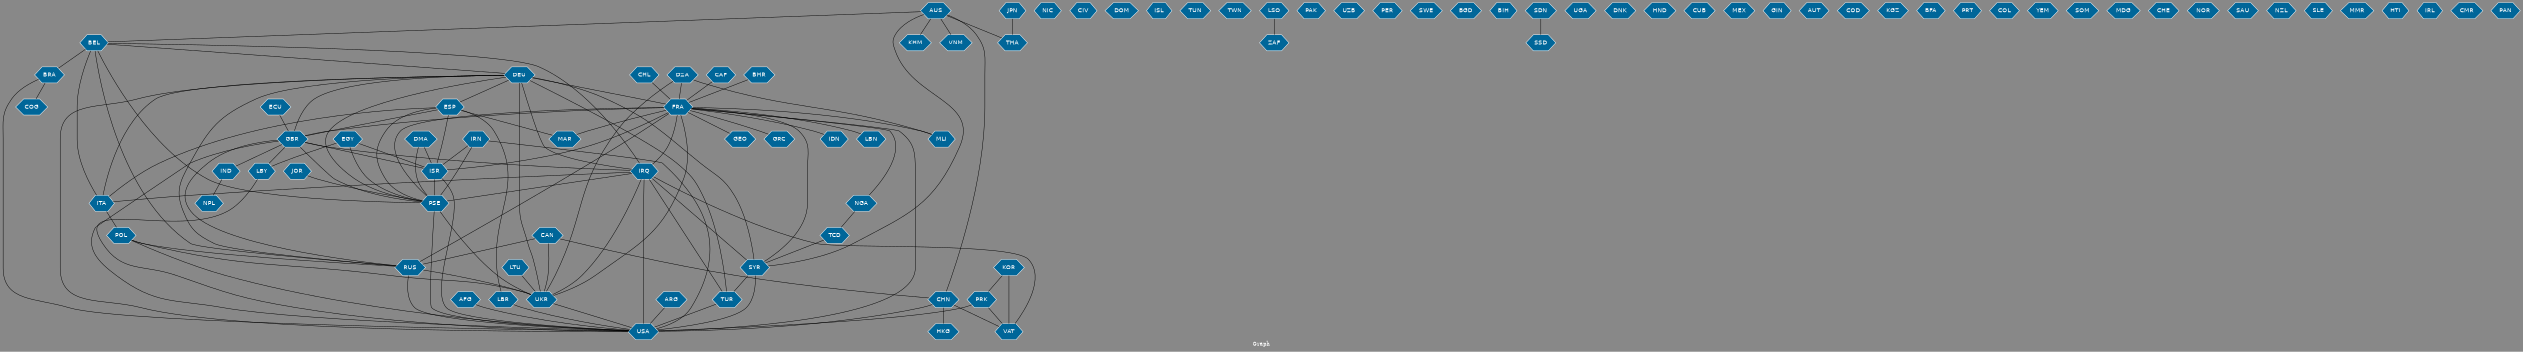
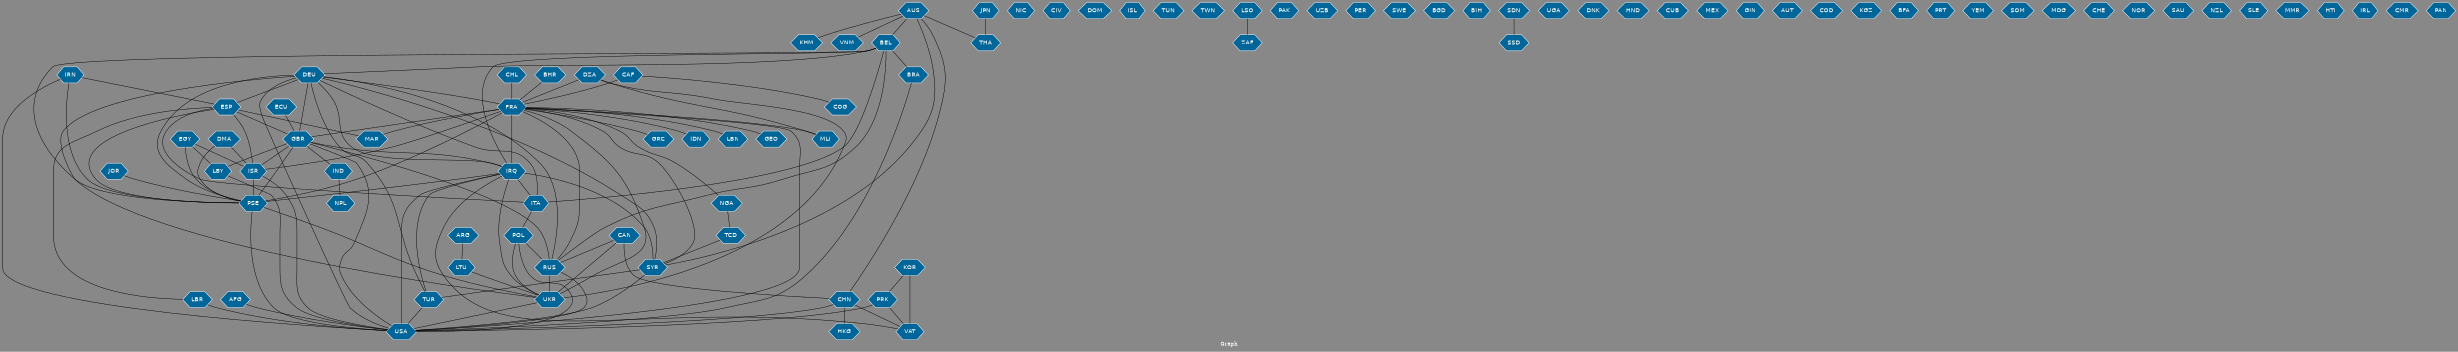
(2005, 11) -> none
(41, 91) -> (736, 85)
(455, 155) -> (148, 91)
(657, 316) -> (462, 251)
